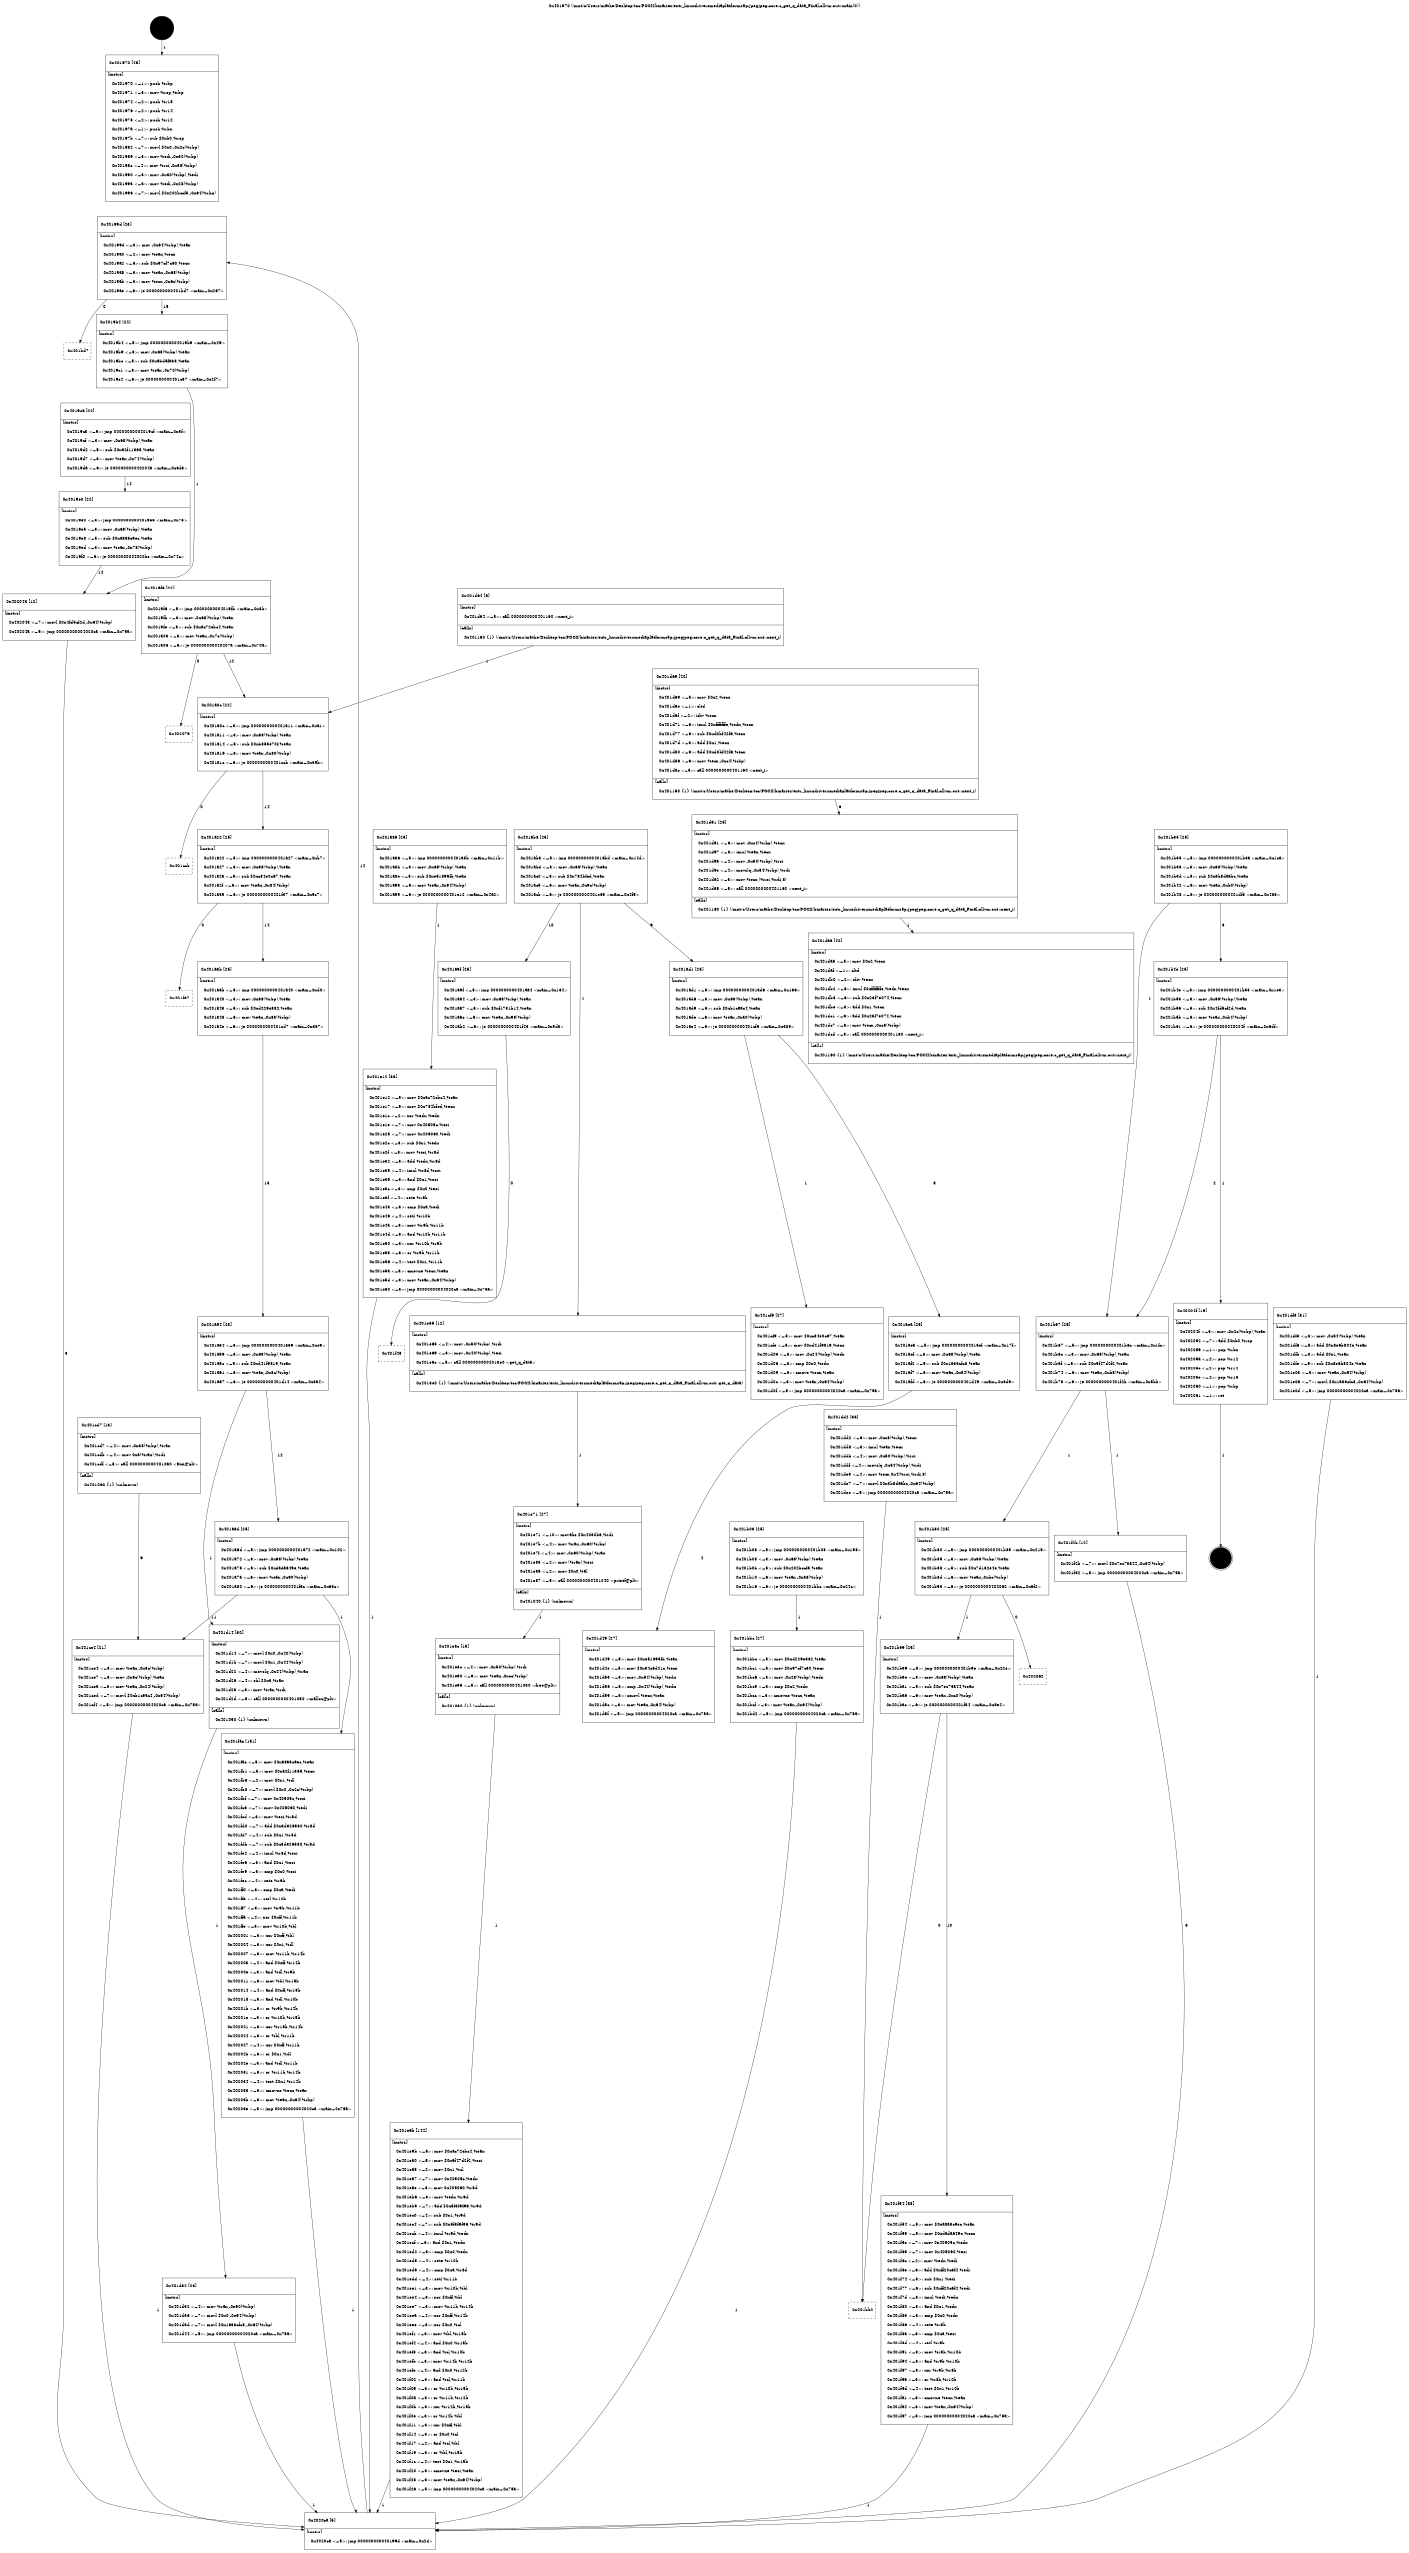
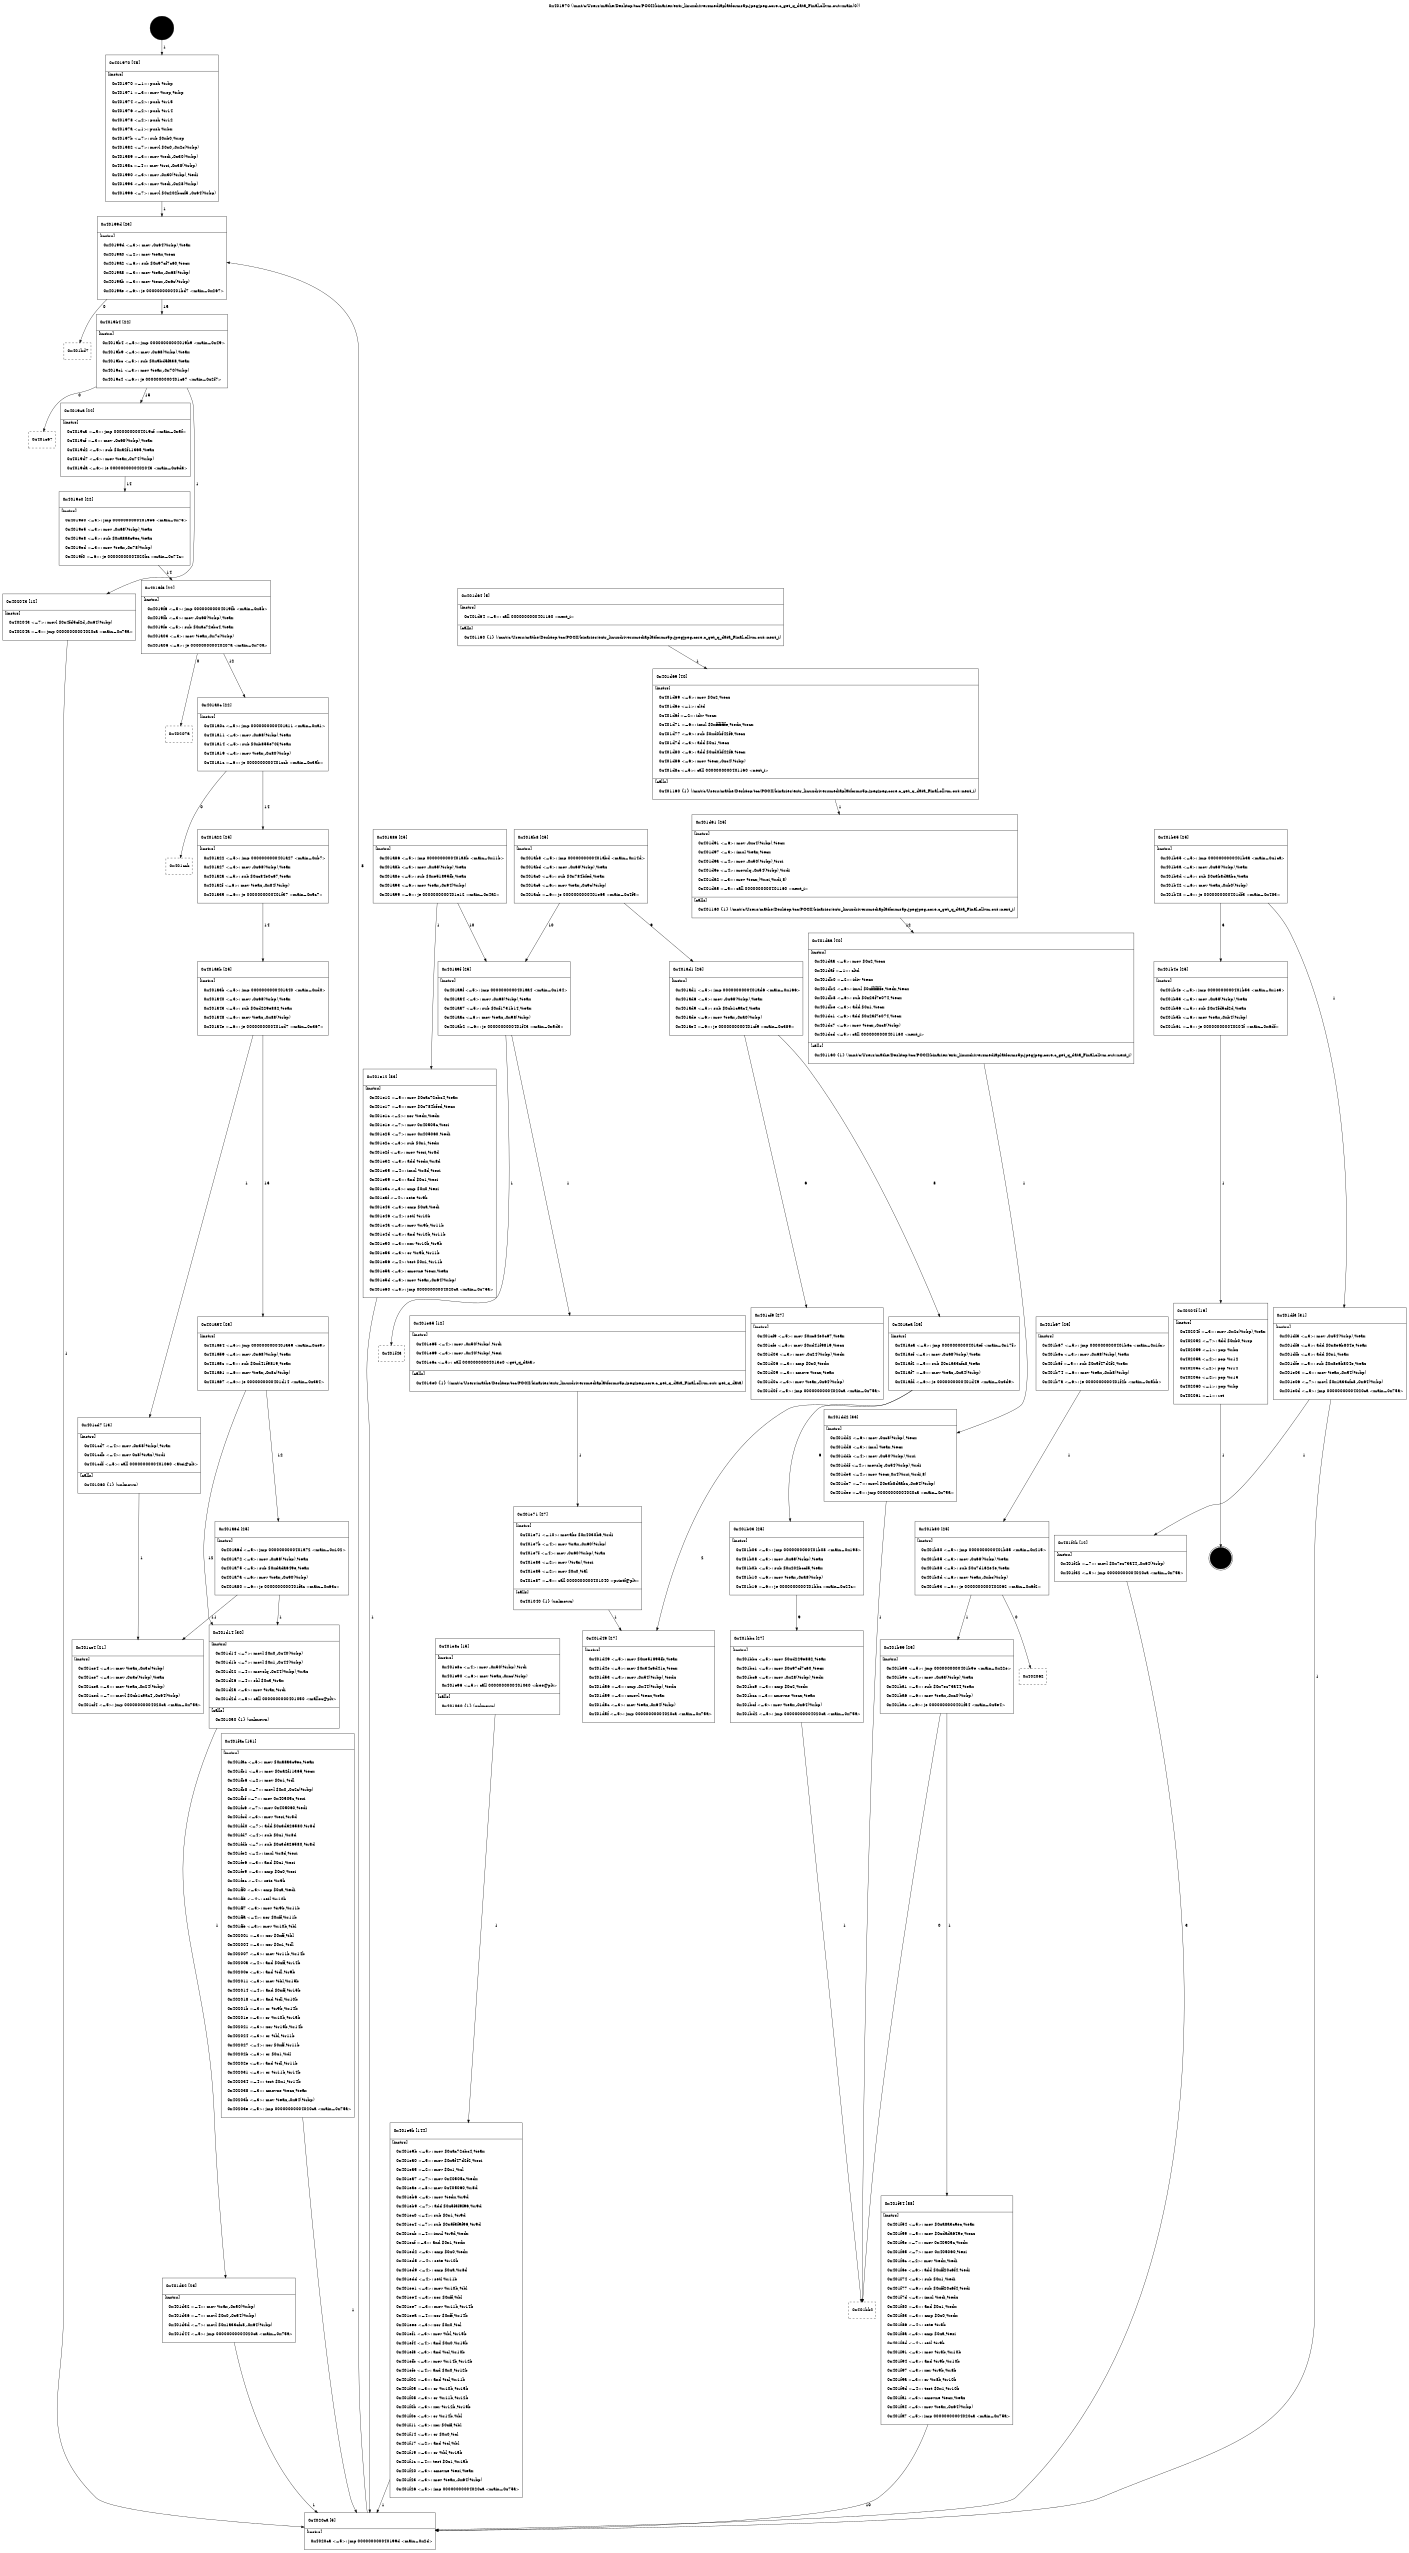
none -> (162, 208)
none -> (144, 394)
none -> (42, 440)
(93, 578) -> (164, 572)
(432, 679) -> (686, 657)
(839, 807) -> (839, 807)
(362, 866) -> (362, 866)
(908, 925) -> (908, 925)
none -> (471, 931)
(179, 998) -> none
(1132, 1105) -> (1337, 1097)
(579, 1108) -> (540, 1174)
(1191, 1179) -> none
(511, 1183) -> (511, 1183)
(805, 1183) -> (805, 1183)
none -> (202, 1225)
none -> (1018, 1267)
(66, 1354) -> (66, 1354)
none -> (812, 1416)
(1112, 1461) -> (1246, 1483)
(141, 1558) -> (141, 1558)
(210, 1558) -> (210, 1558)
(799, 1617) -> (799, 1617)
(534, 1623) -> (614, 1619)
(350, 1660) -> (279, 1608)
(949, 1926) -> (949, 1926)
(719, 2181) -> (831, 2011)
(98, 2185) -> none
(868, 2505) -> (868, 2505)
